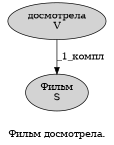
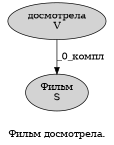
(81, 57) -> (81, 57)
